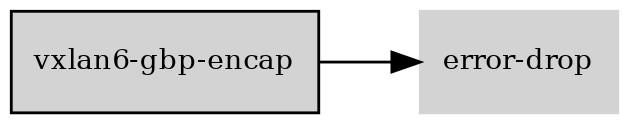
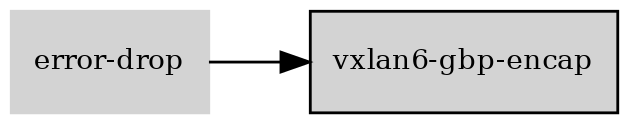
(356, 62) -> (245, 62)
